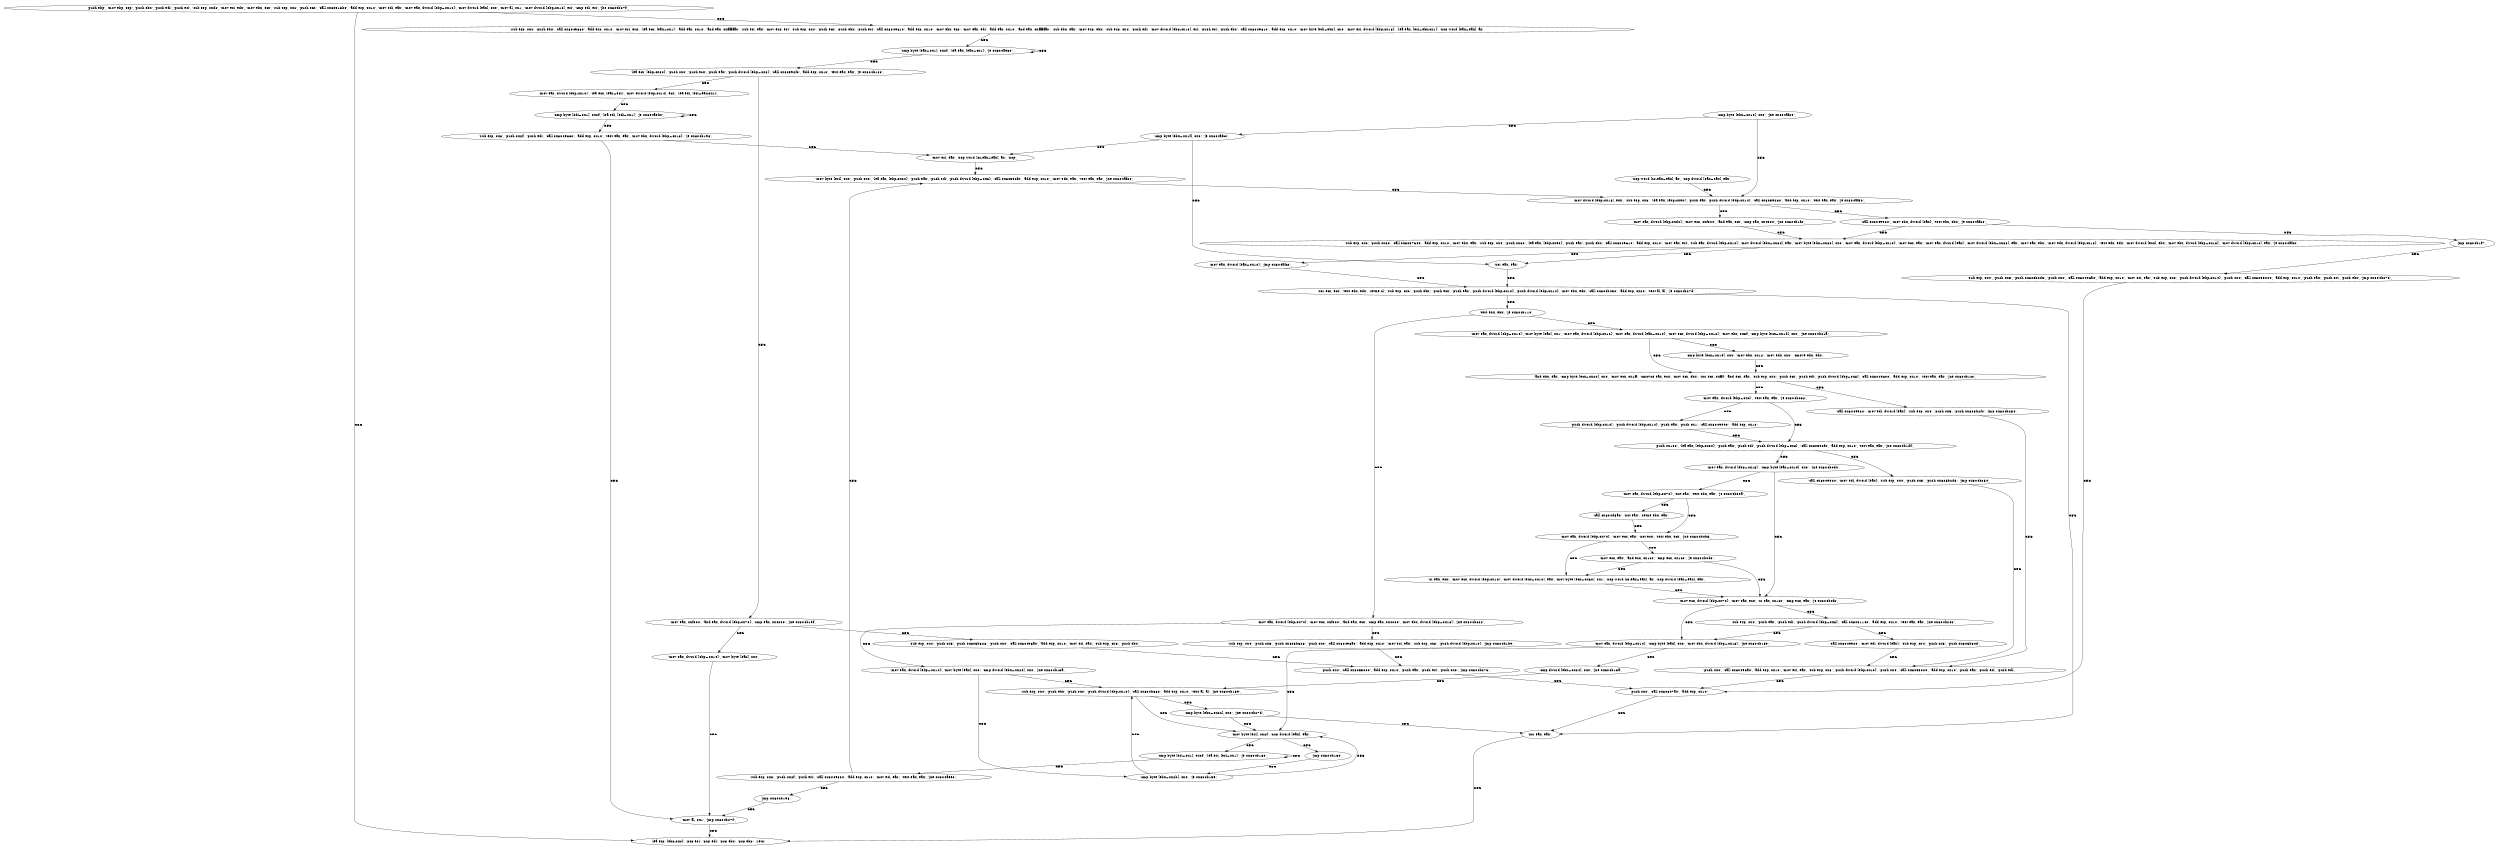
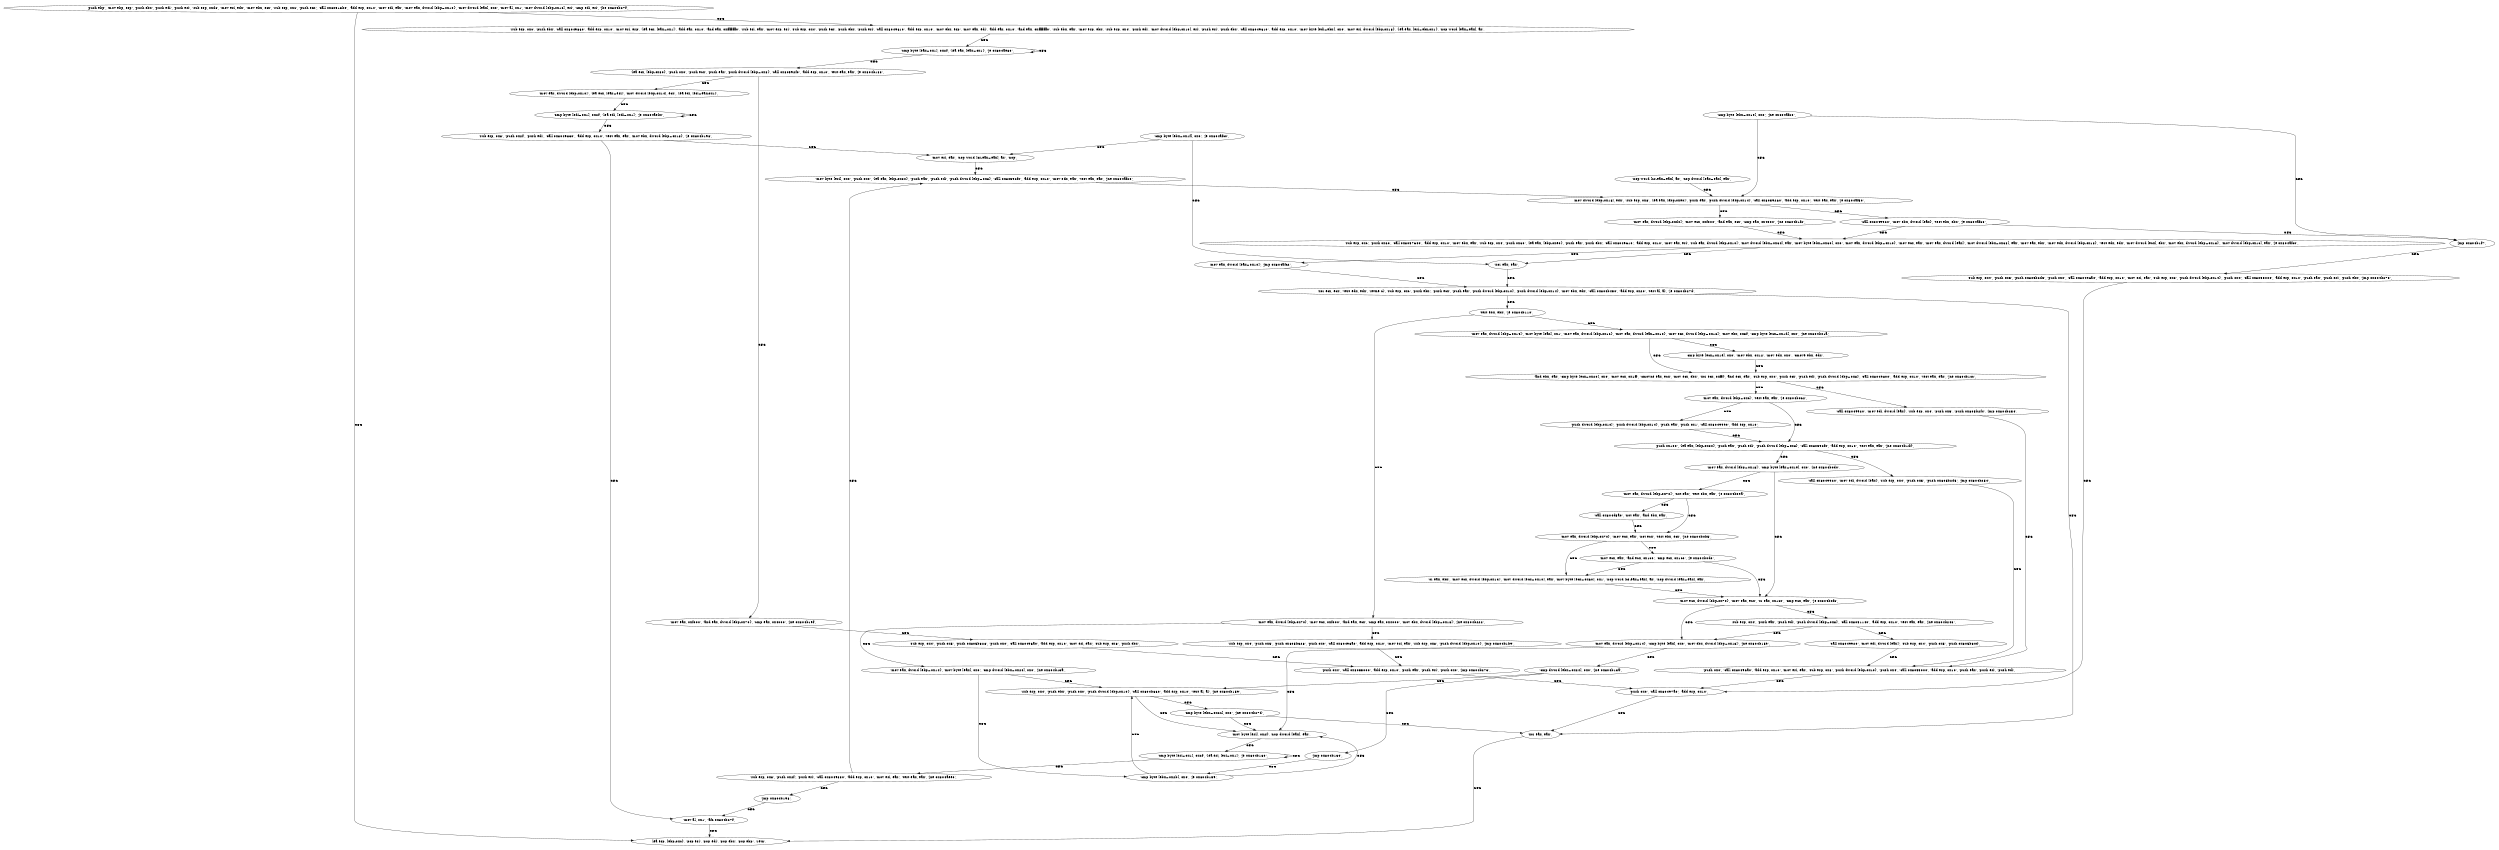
(1475, 126) -> (2177, 125)
(1631, 516) -> (1631, 516)
(714, 657) -> none
(1670, 692) -> (1670, 692)
(1299, 745) -> (1421, 685)
(710, 820) -> (710, 820)
